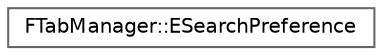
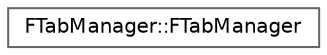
(191, 28) -> (164, 28)
